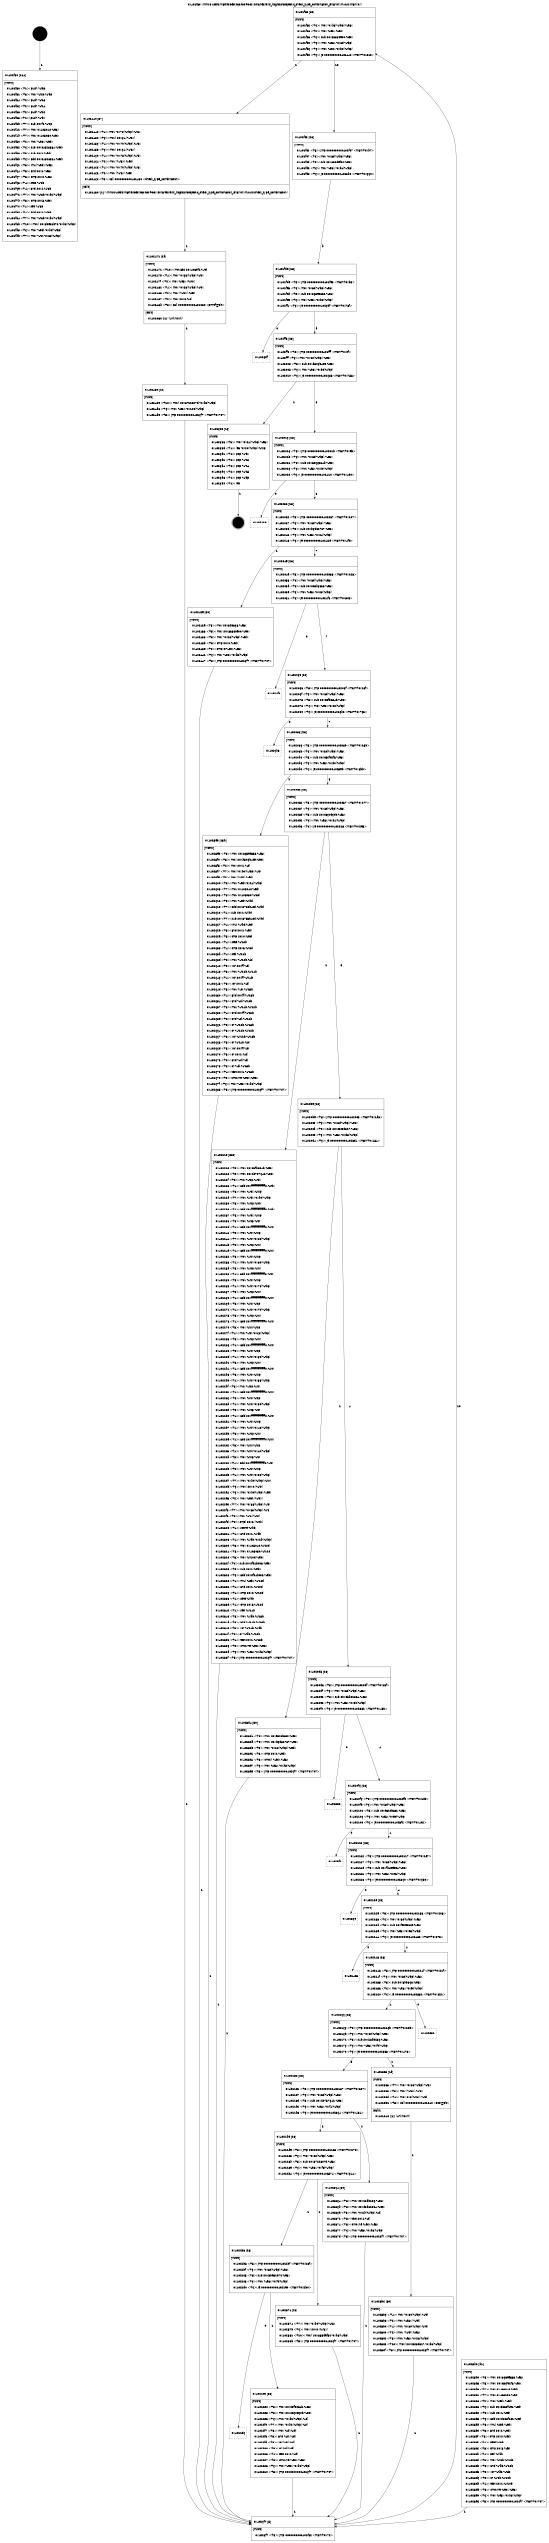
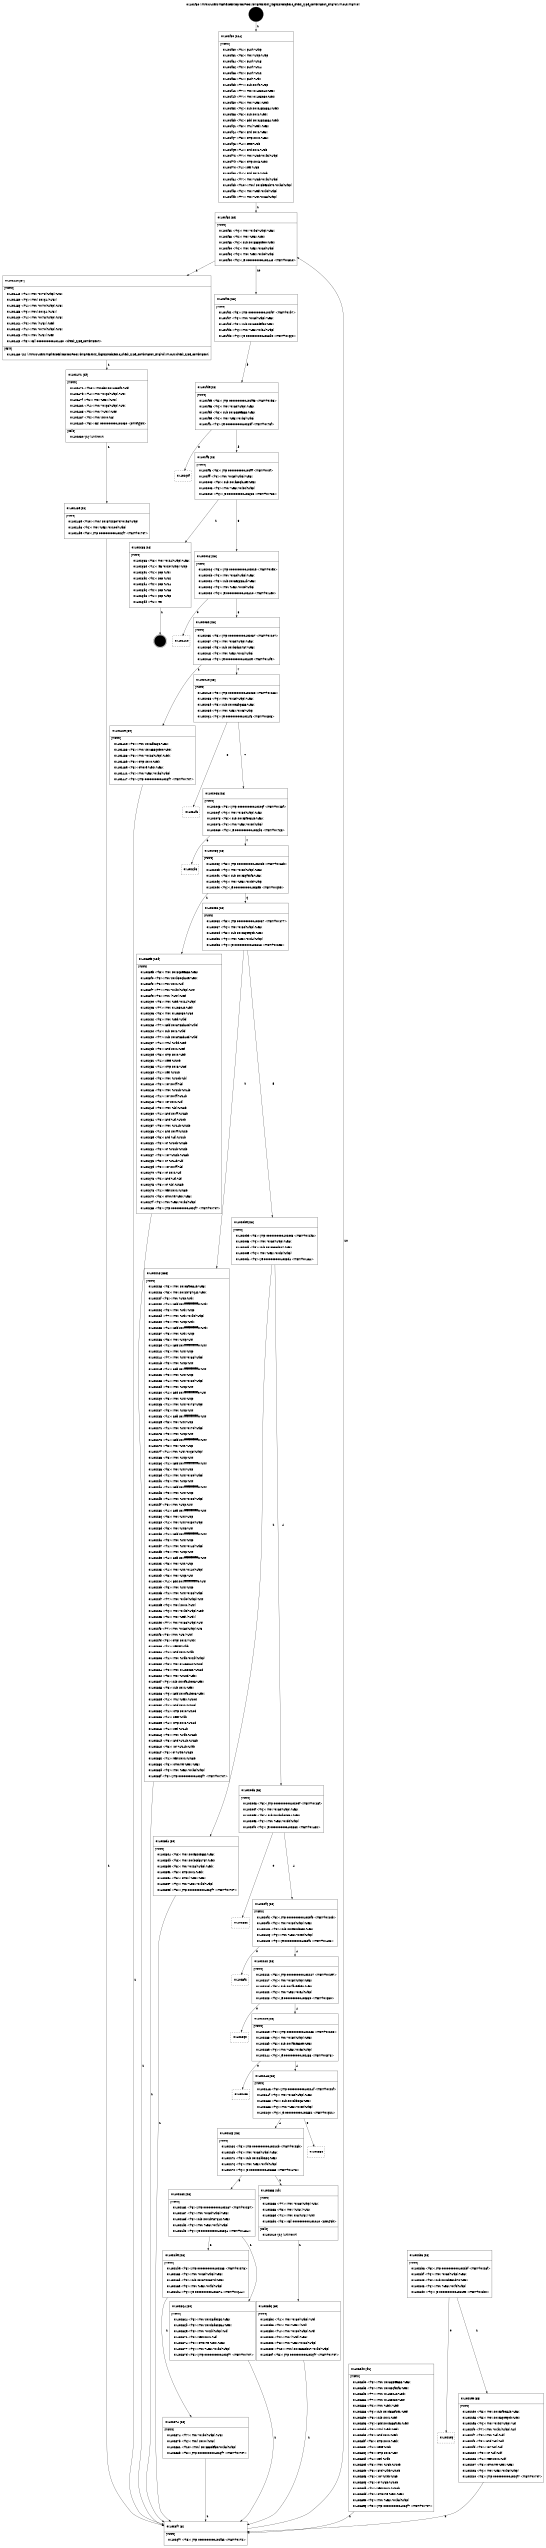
none -> (256, 207)
(295, 2211) -> none
